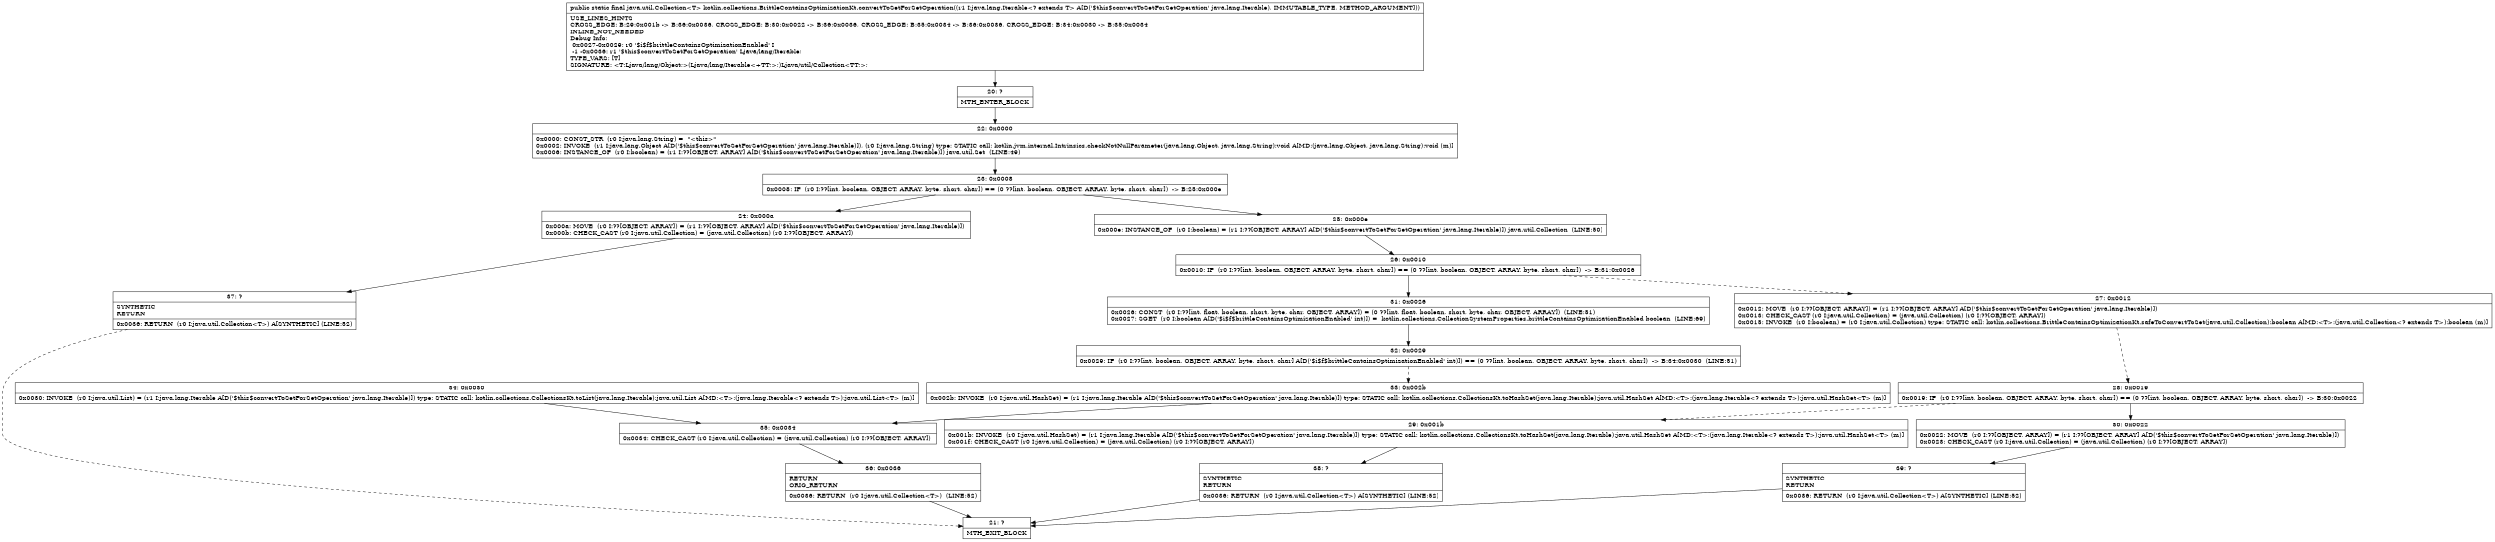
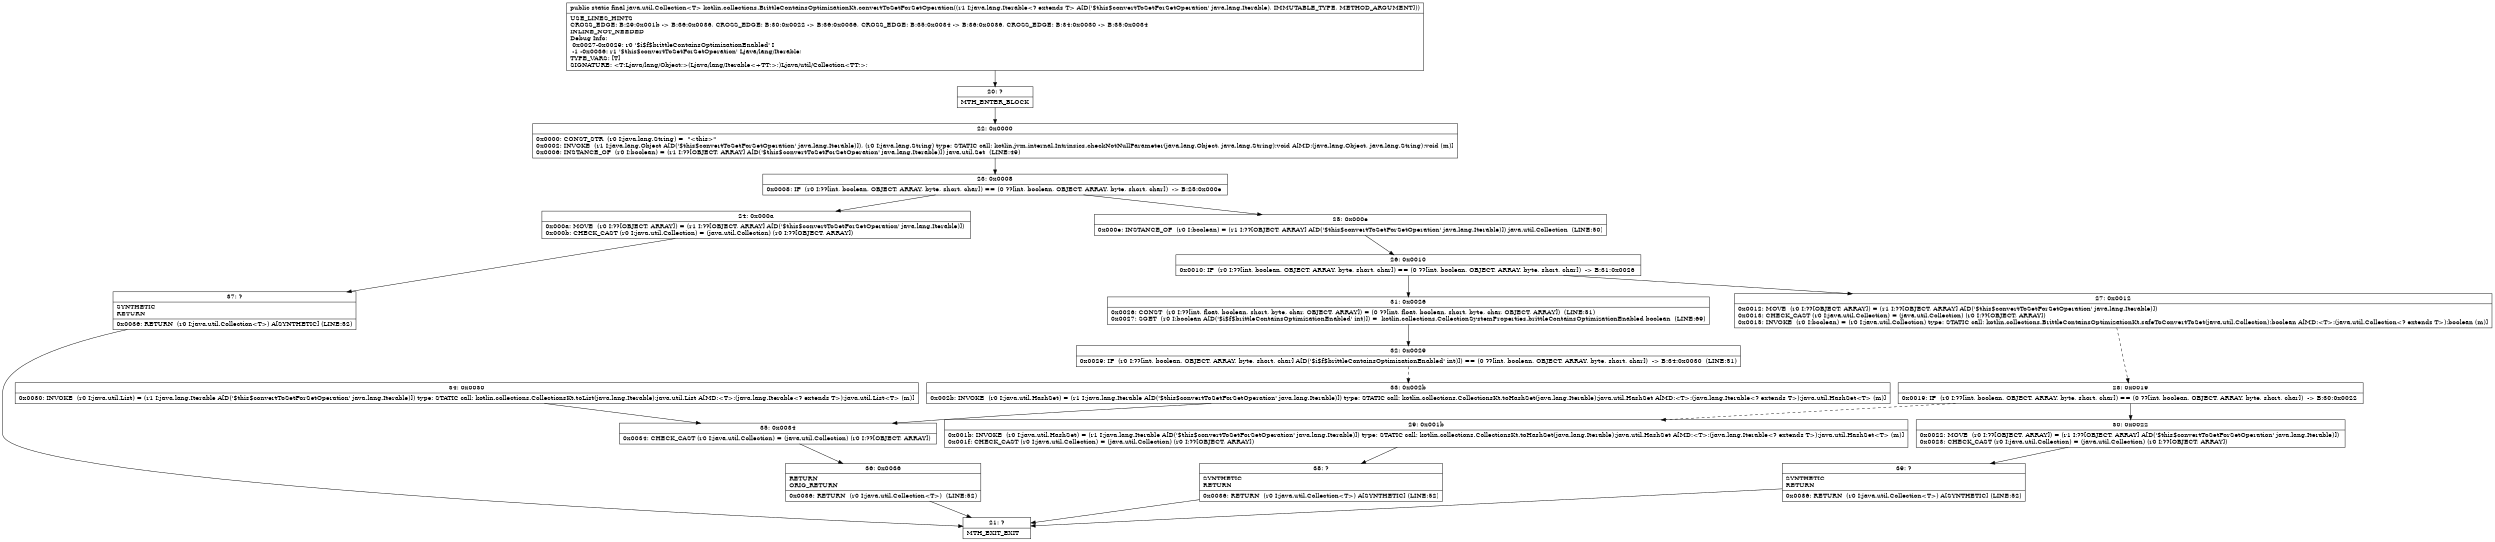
(1706, 285) -> (1706, 285)
(384, 493) -> (384, 493)
(997, 533) -> (993, 533)
